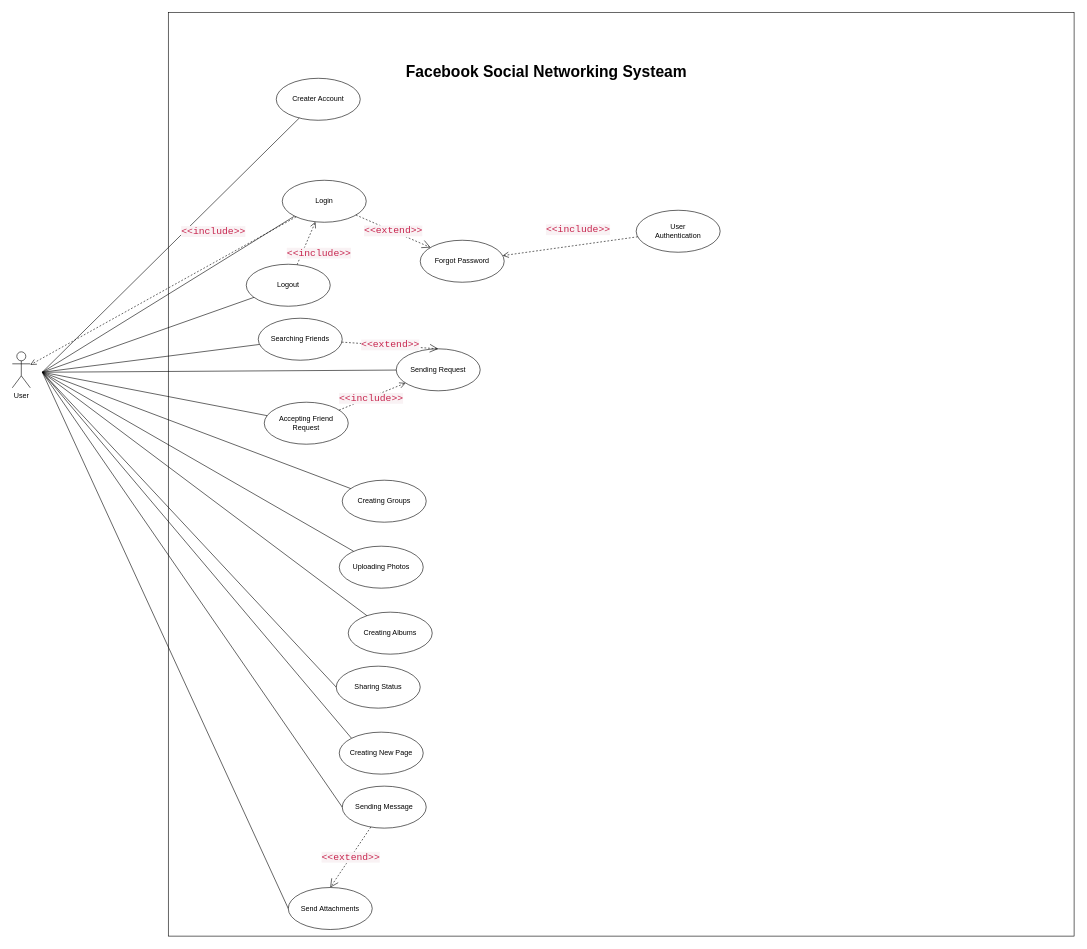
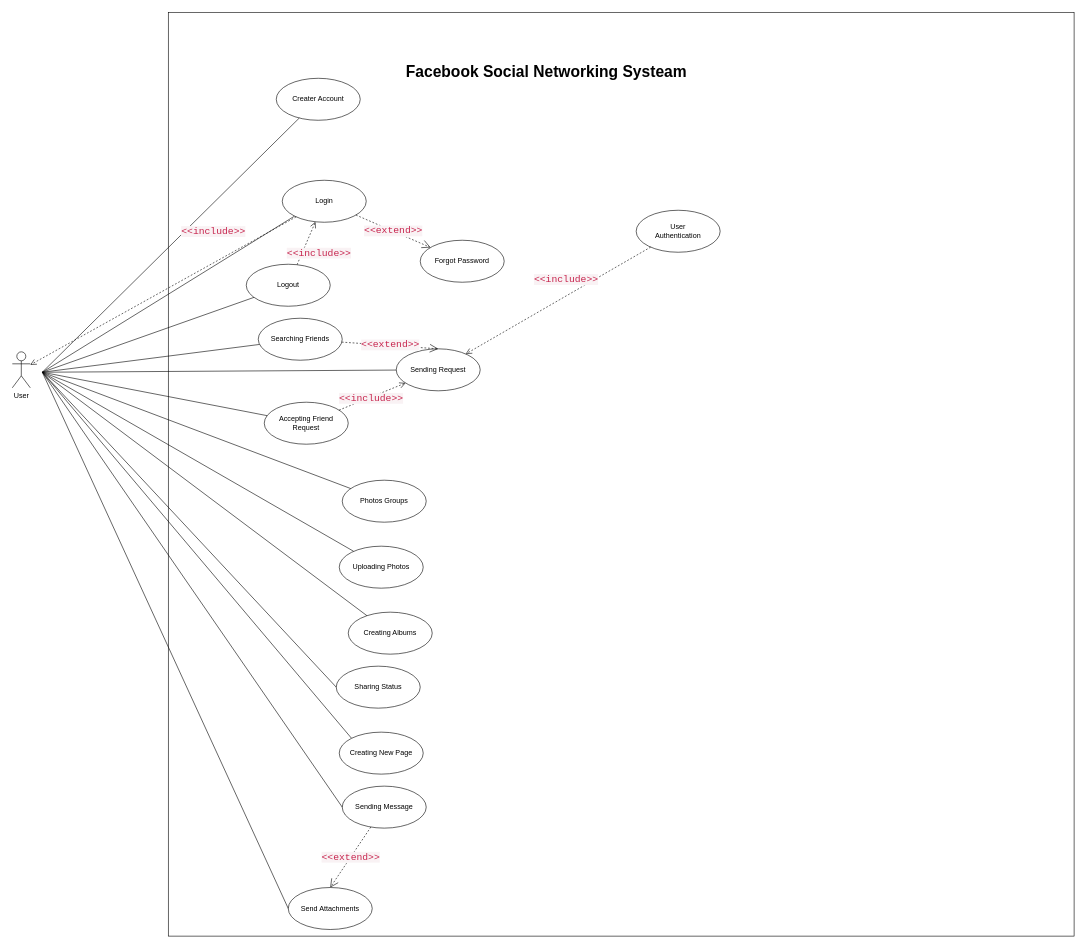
(570, 246) -> (525, 320)
(384, 501) -> (384, 501)
